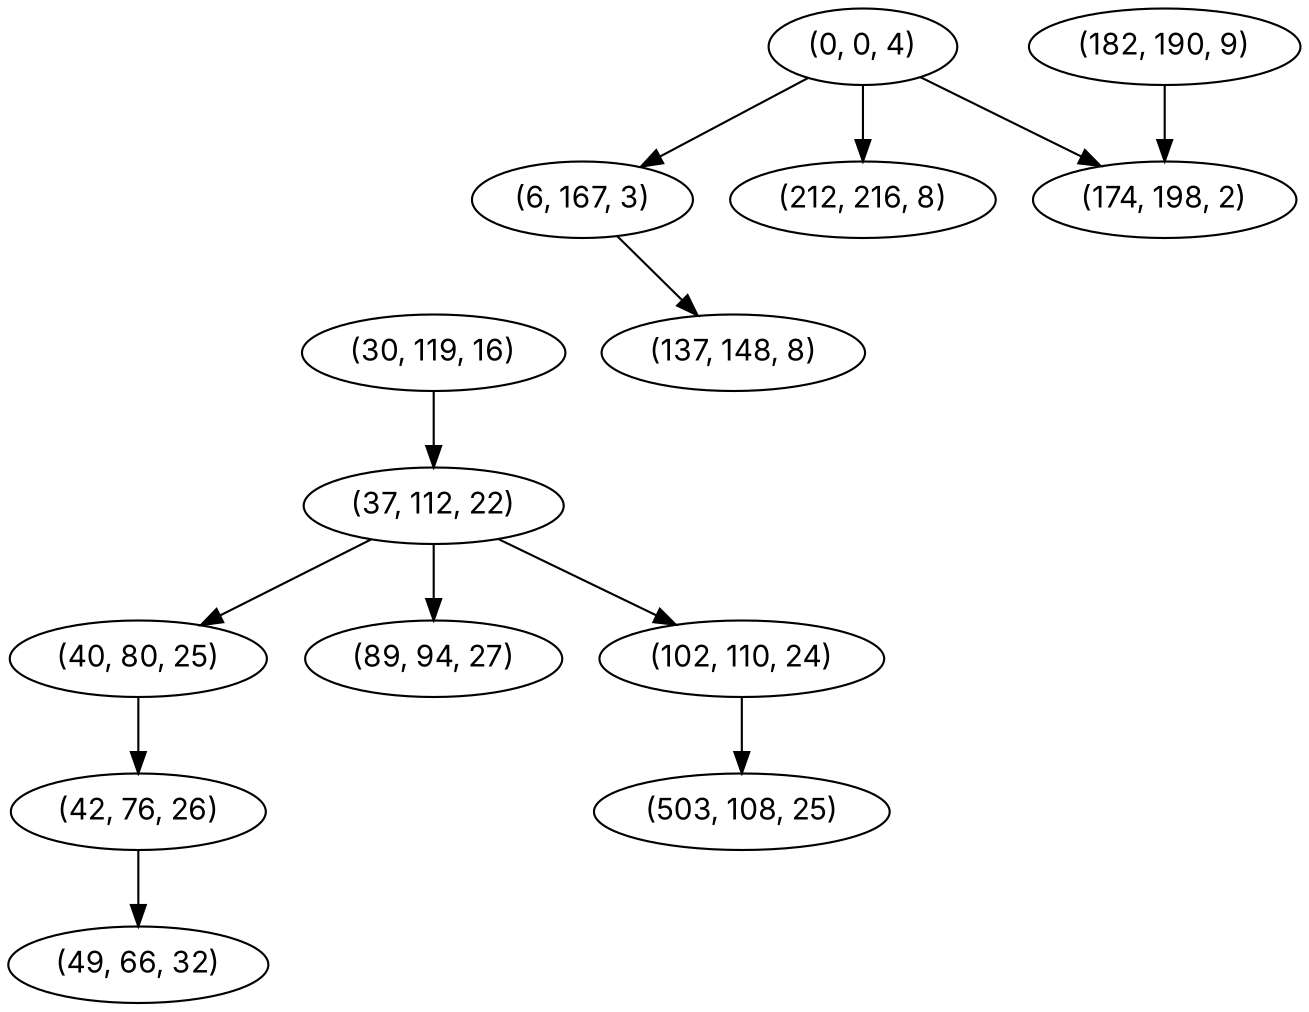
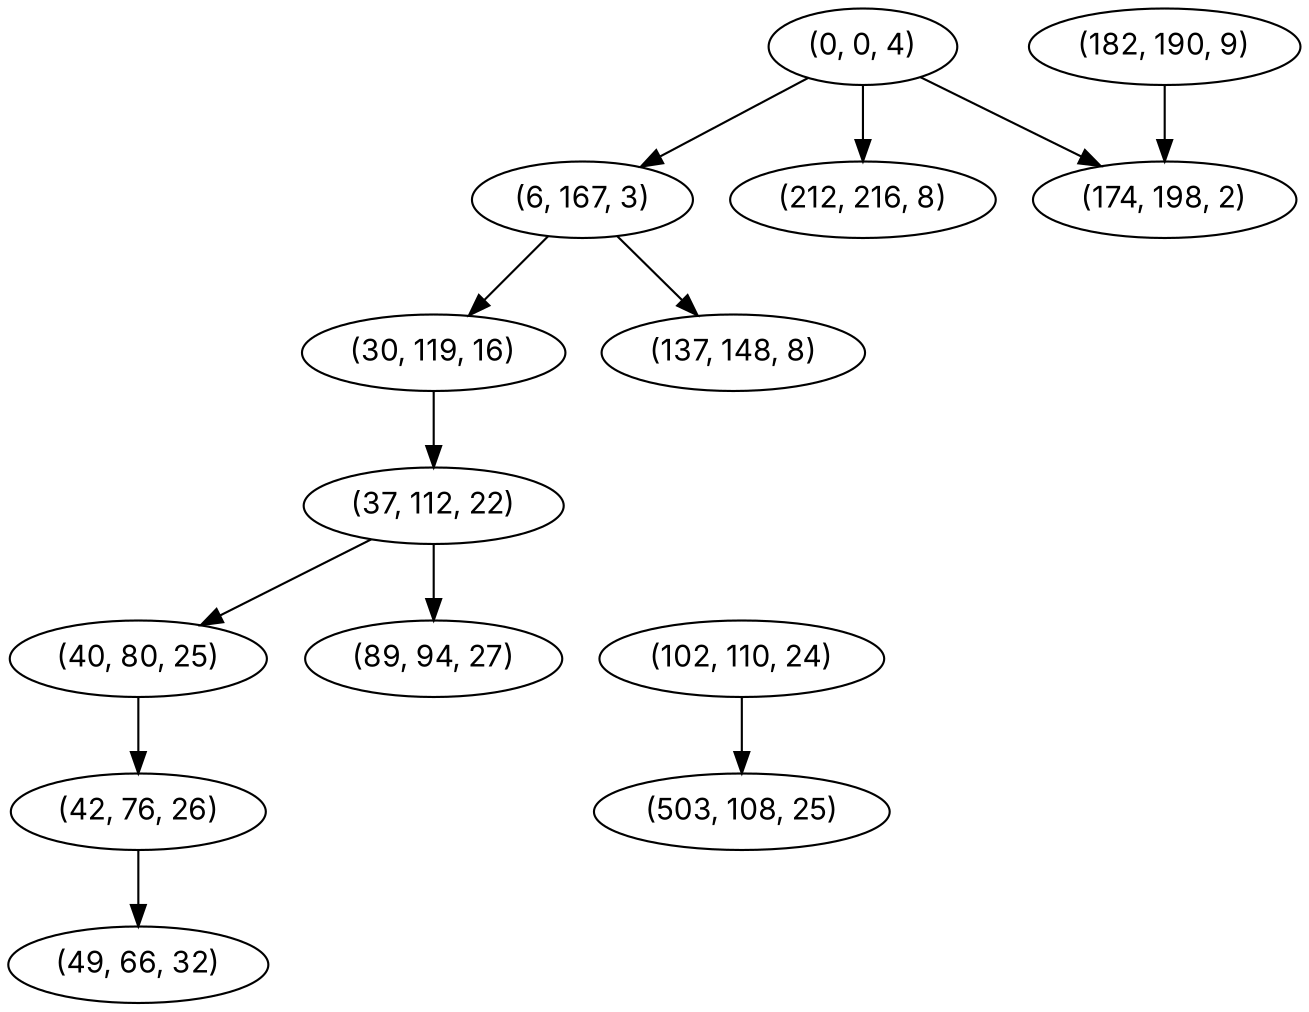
none -> (516, 268)
(577, 577) -> none
